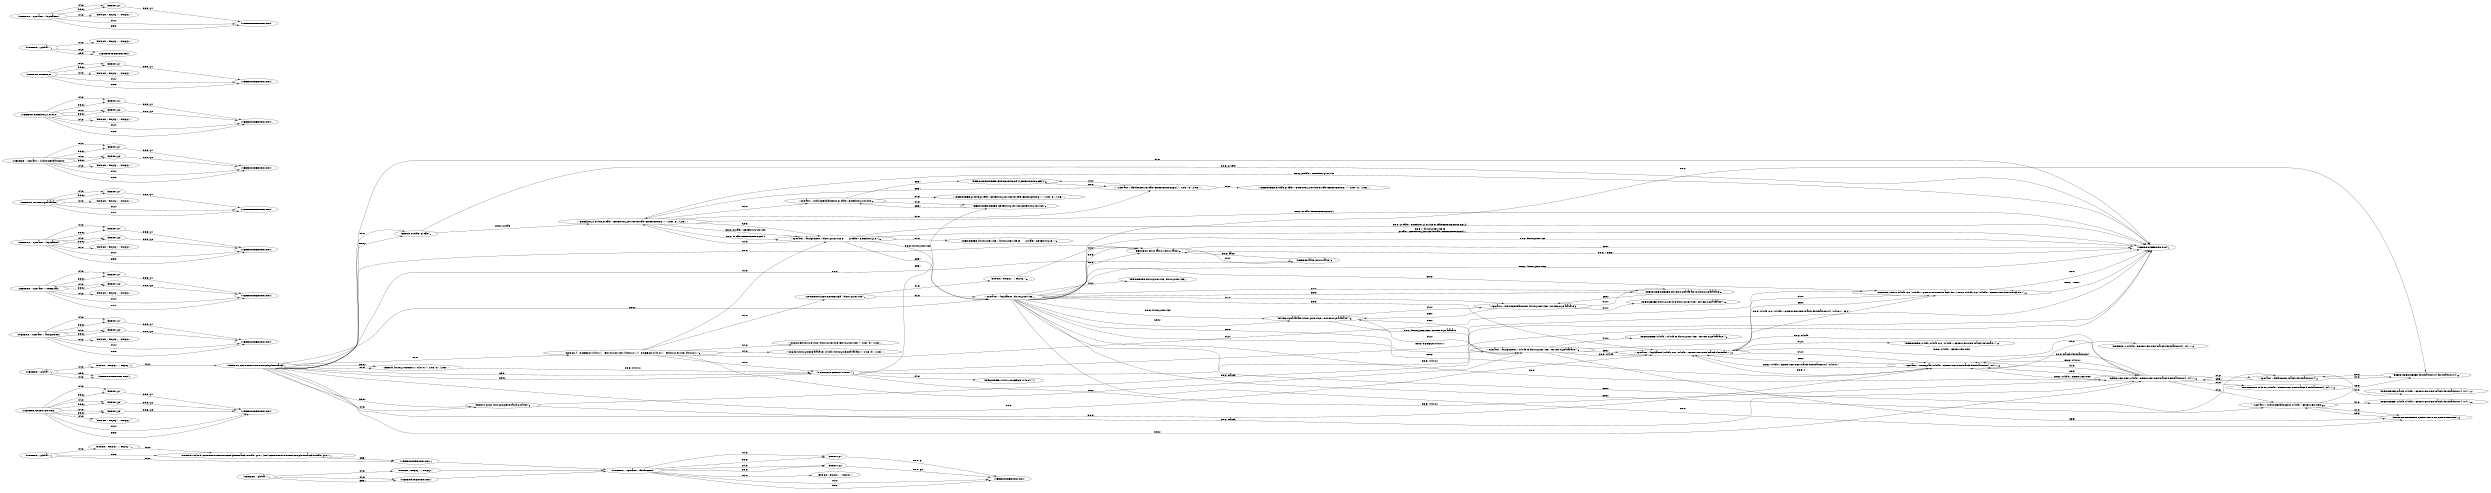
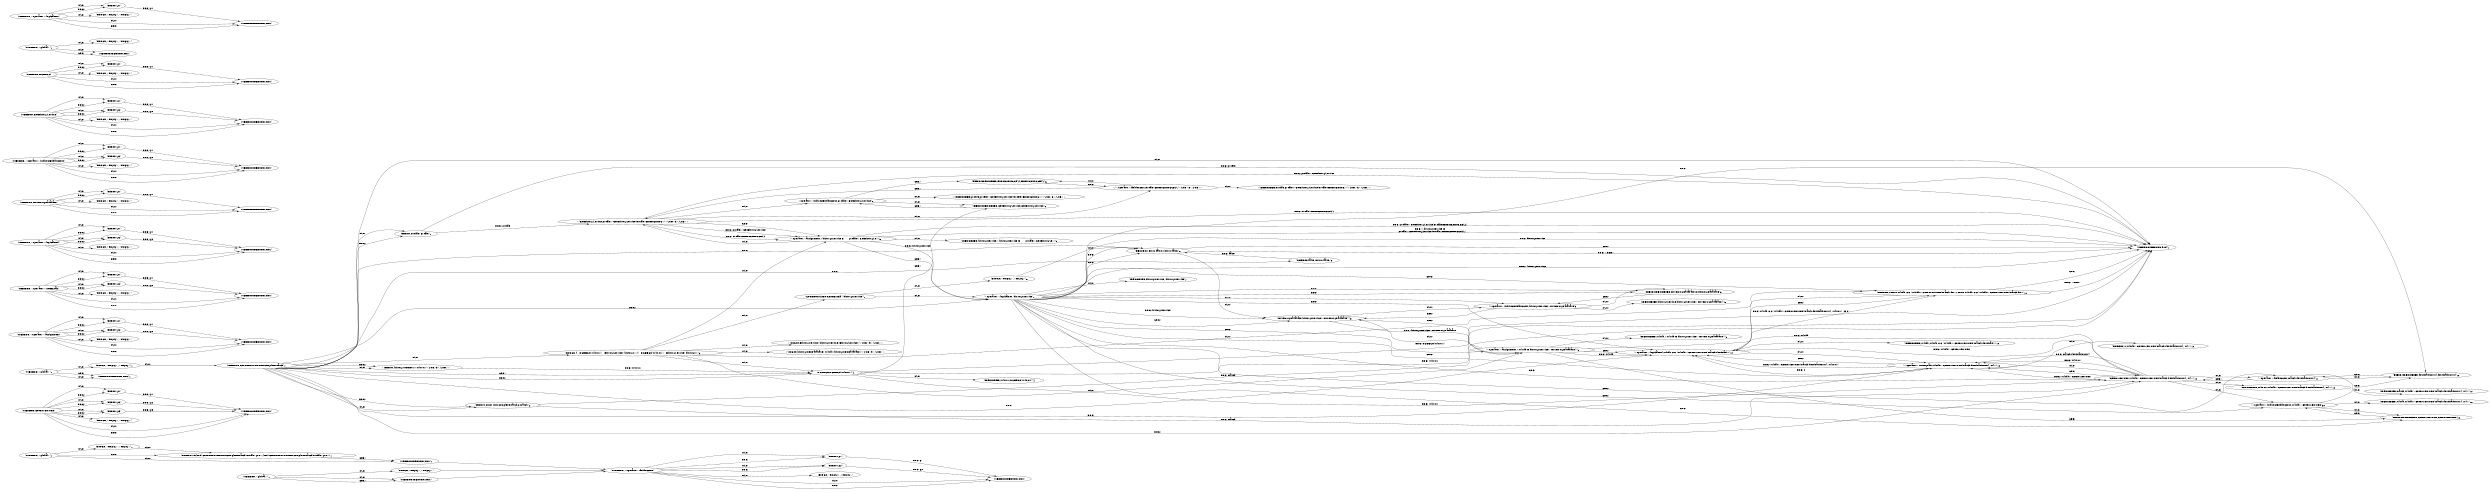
(1229, 262) -> (1219, 287)
